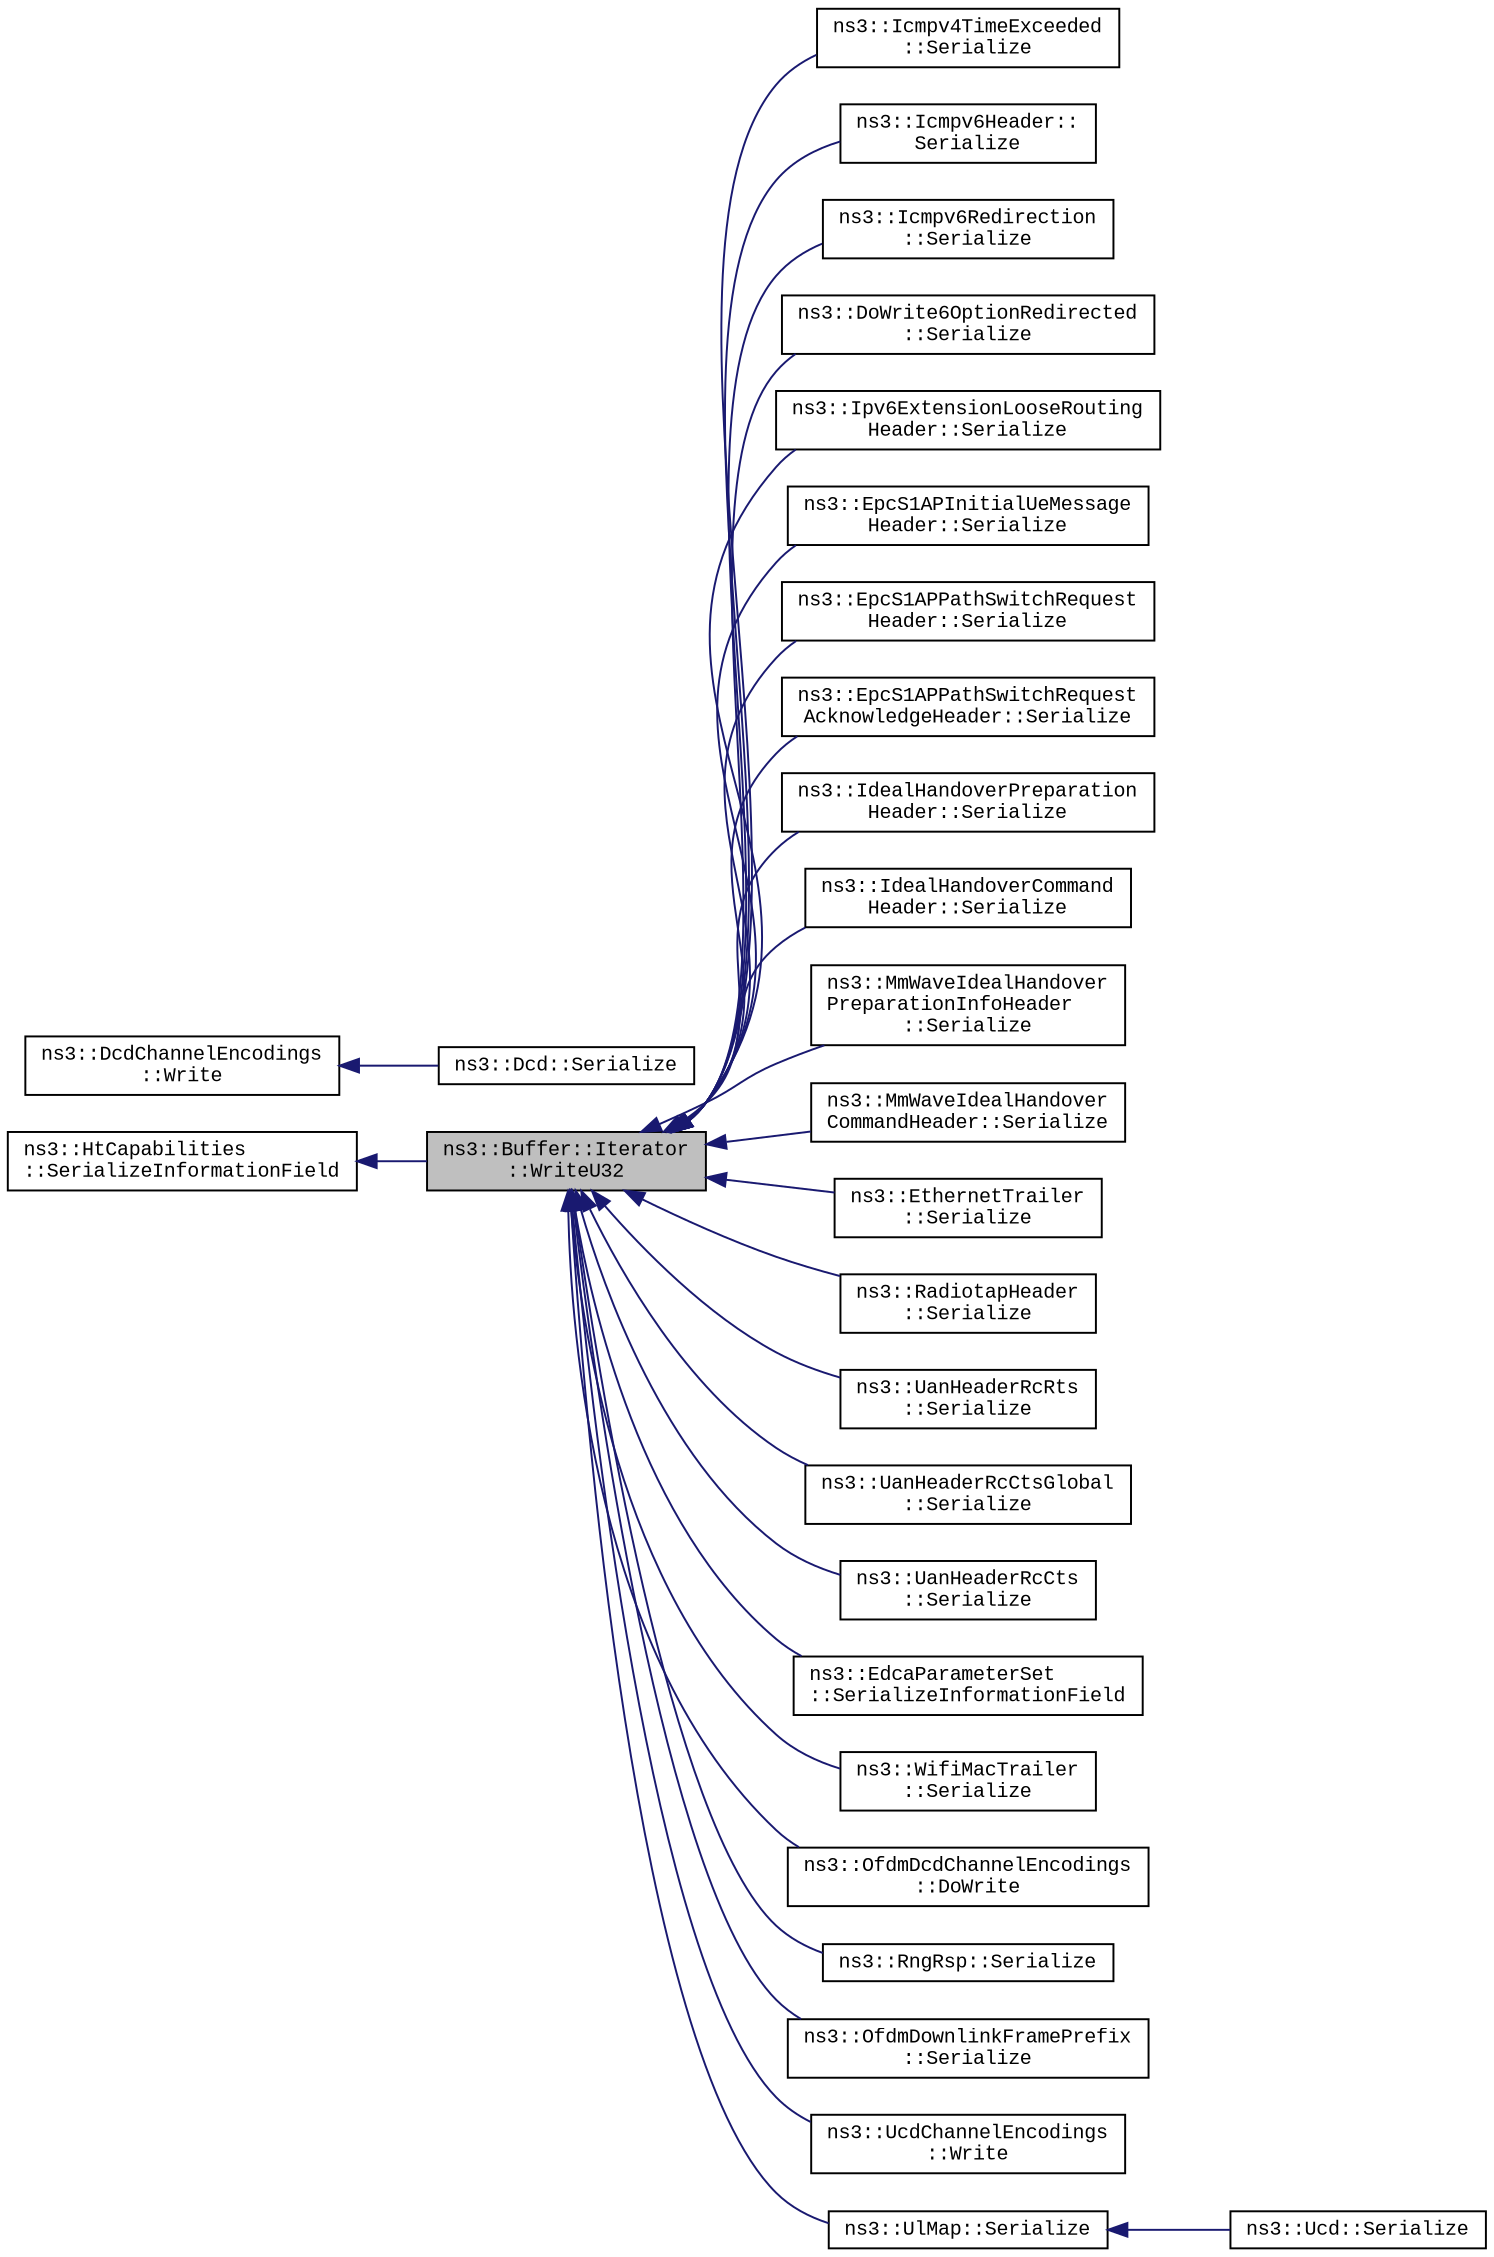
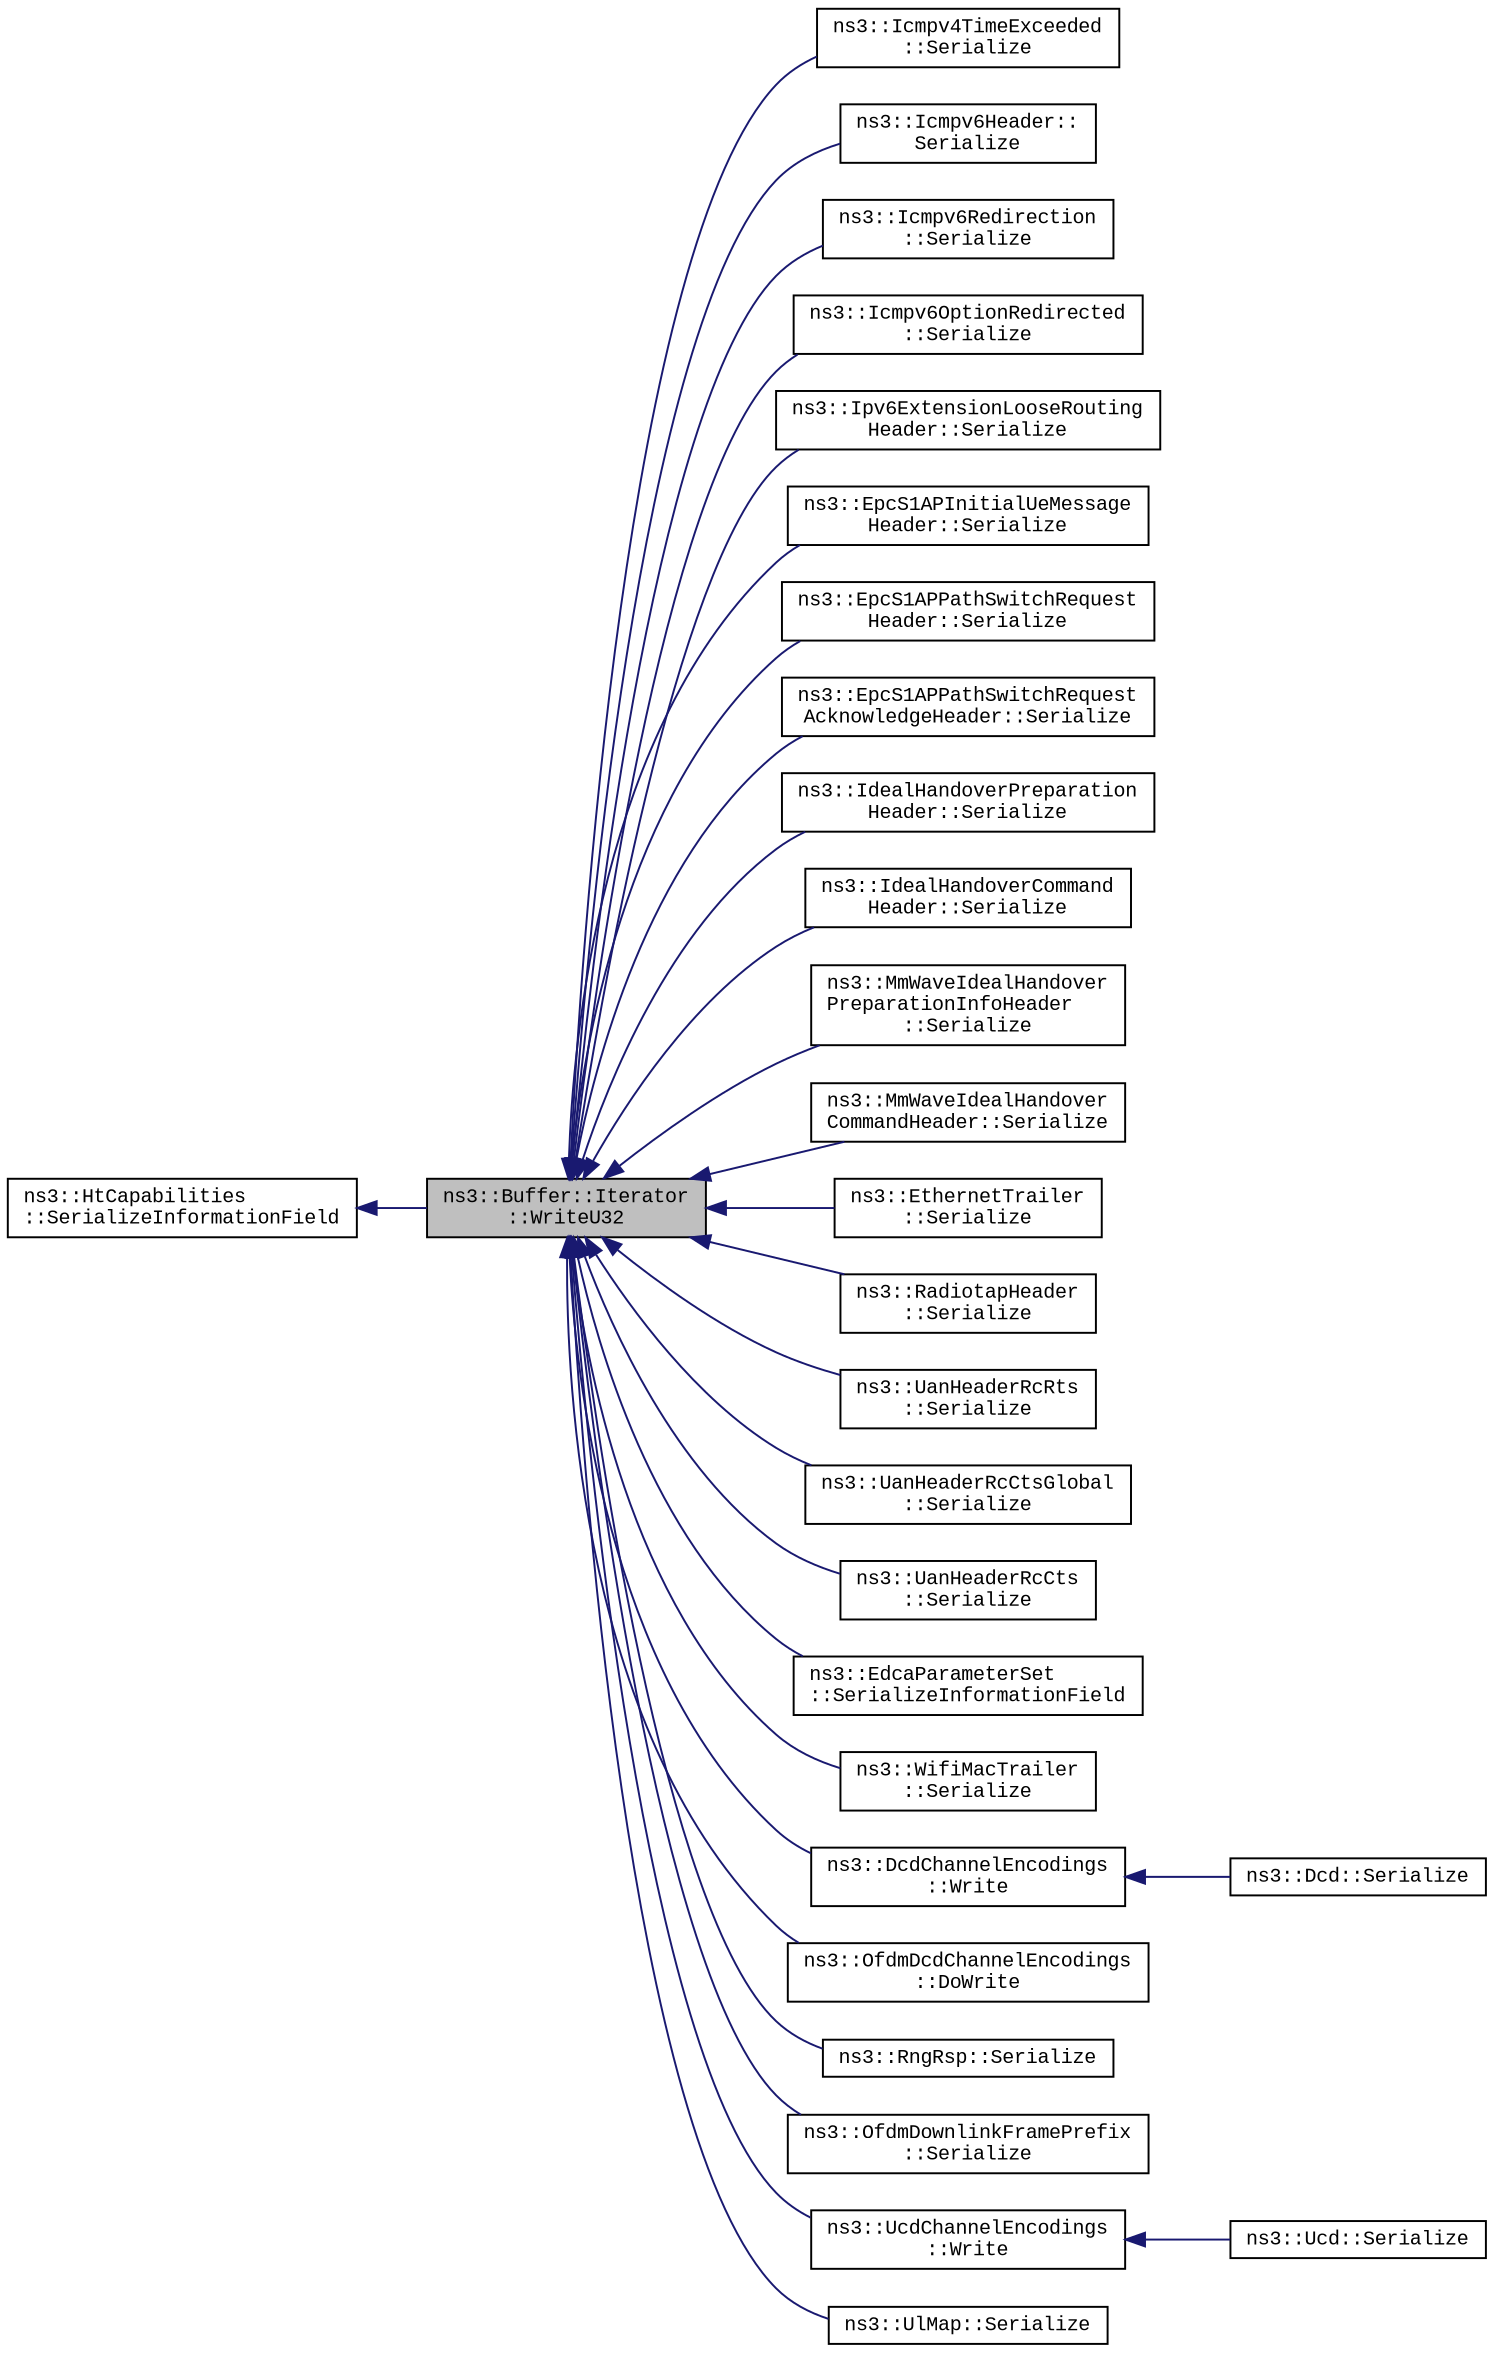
(968, 325) -> (968, 325)
none -> (653, 1645)
(1179, 2230) -> (1188, 2240)
